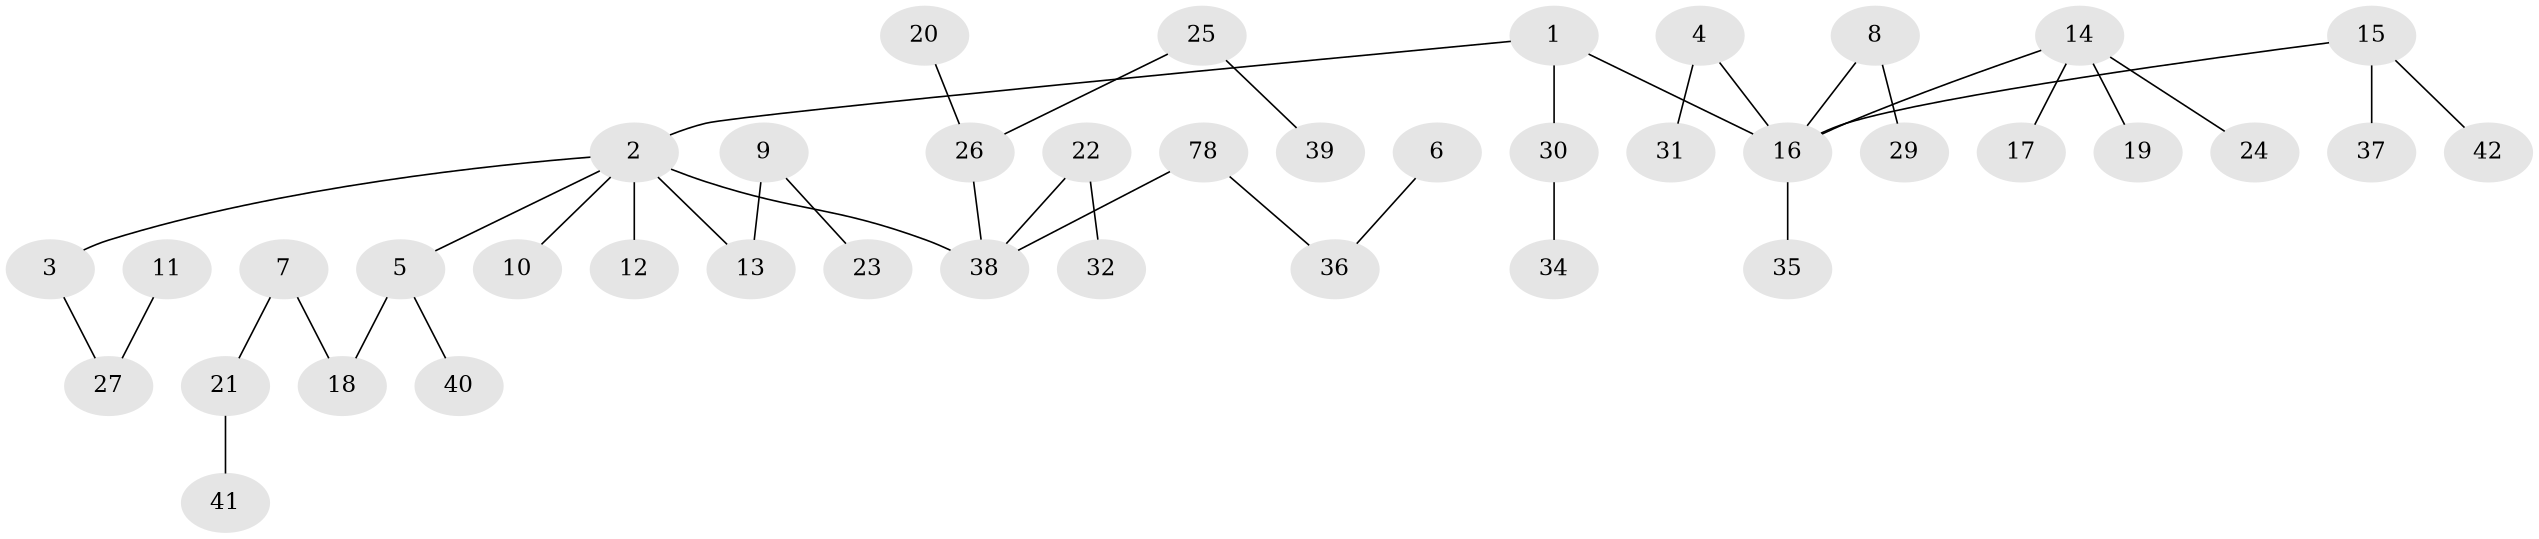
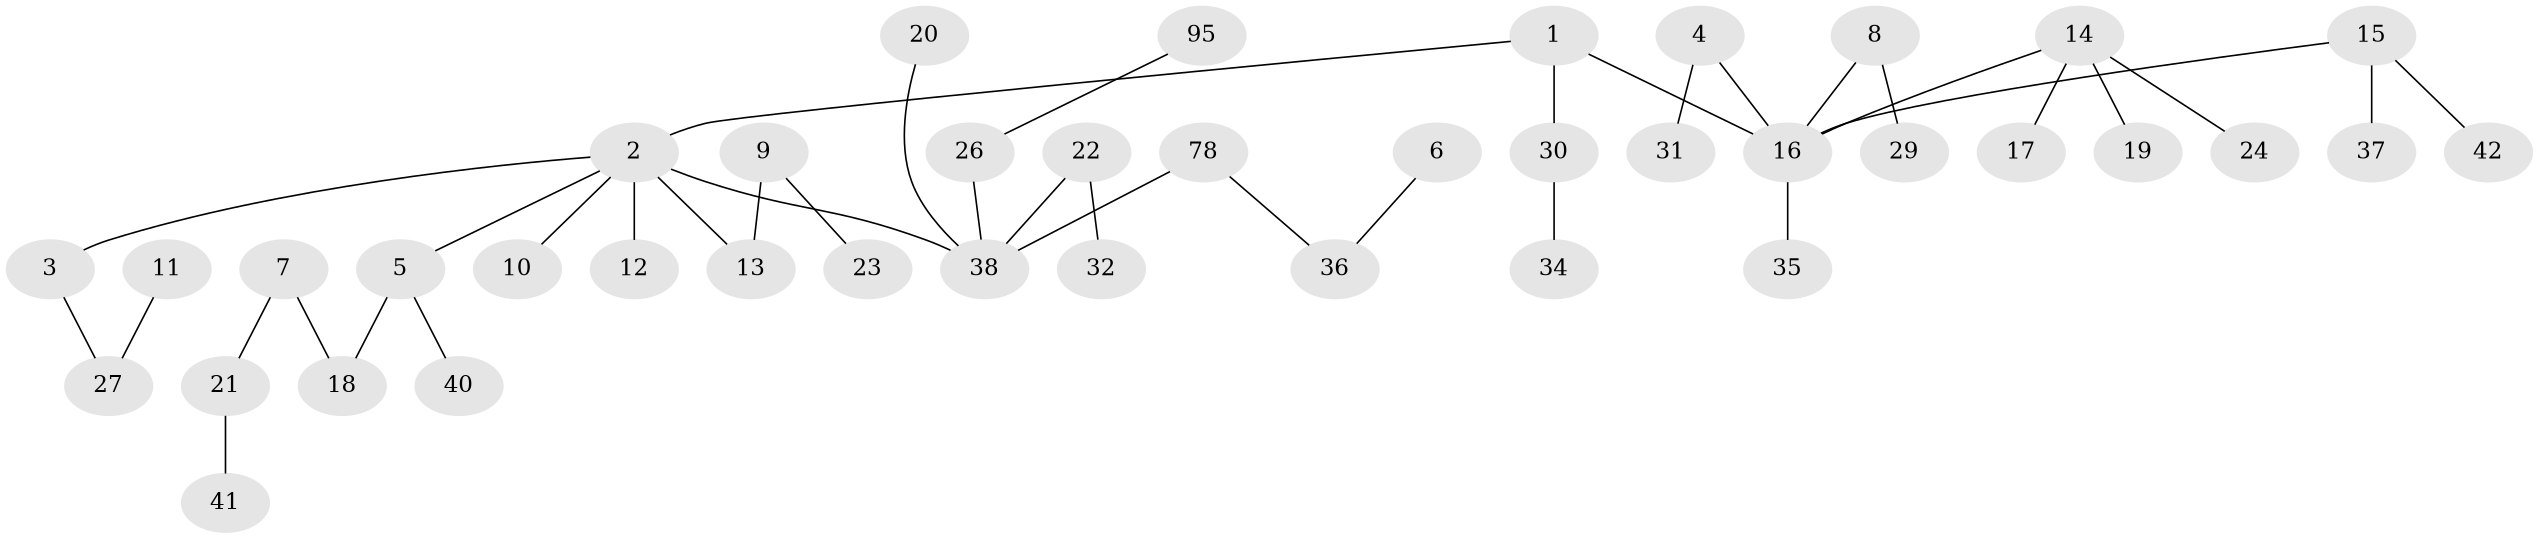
(1202, 36) -> (1202, 36)
(944, 85) -> (907, 163)
(1320, 152) -> none
